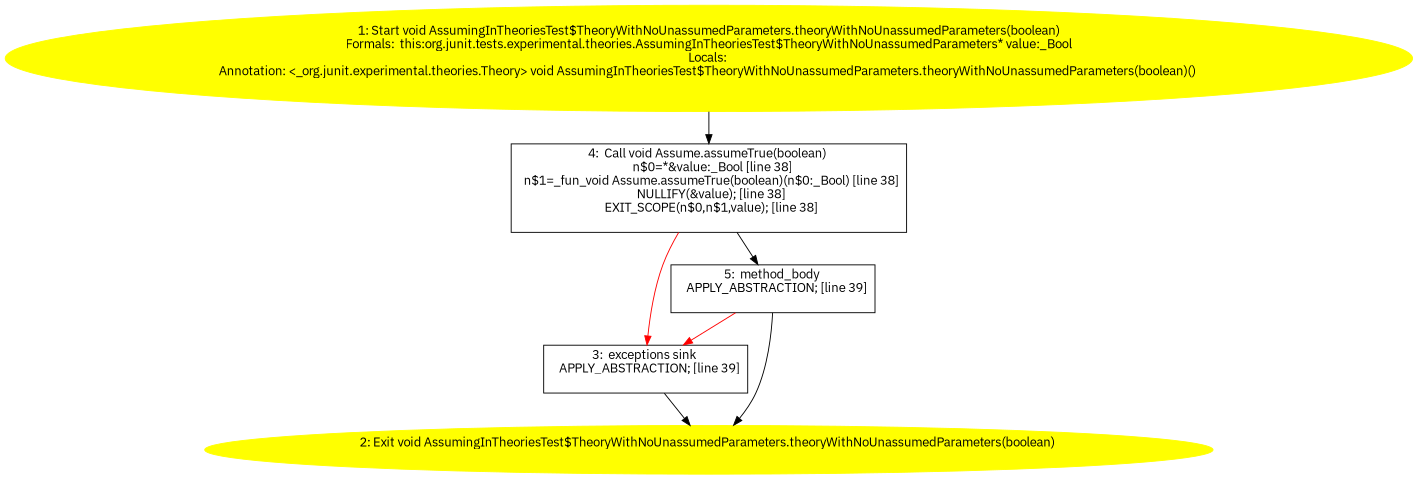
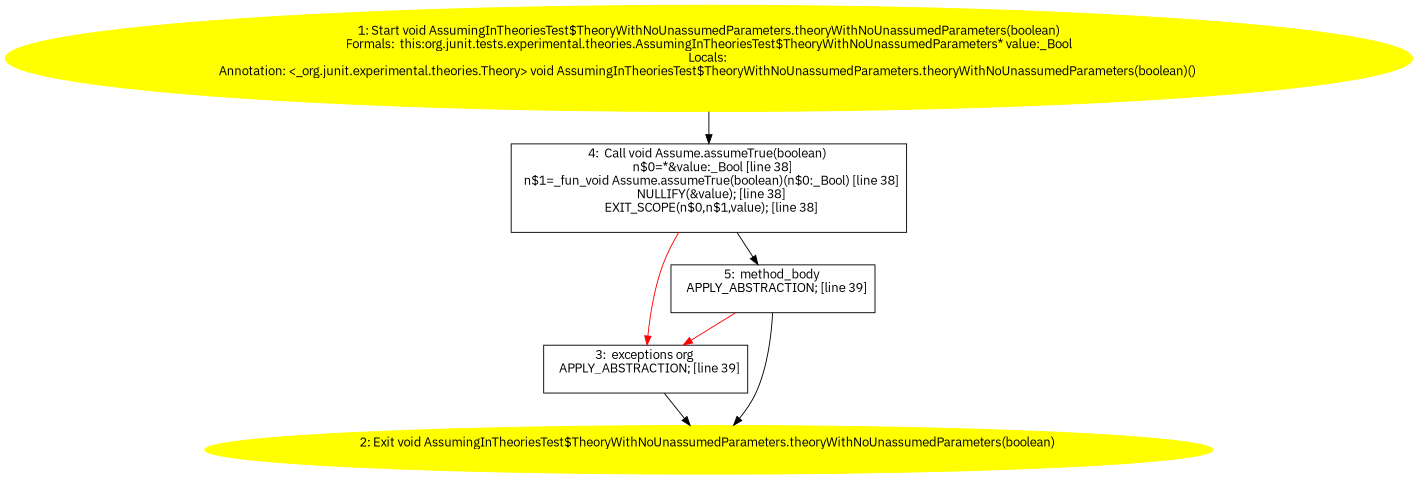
(646, 369) -> (646, 369)
